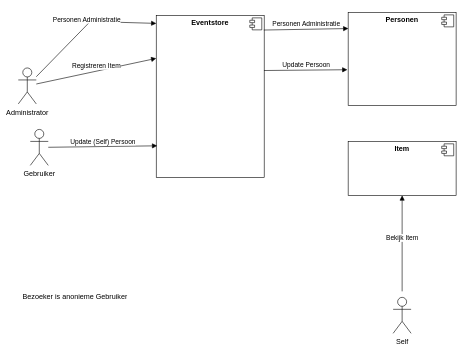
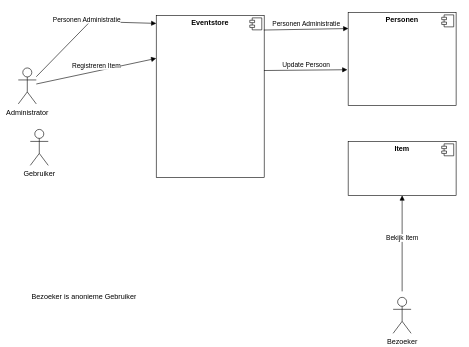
(105, 146) -> none
(75, 297) -> (84, 297)
(403, 342) -> (403, 342)
